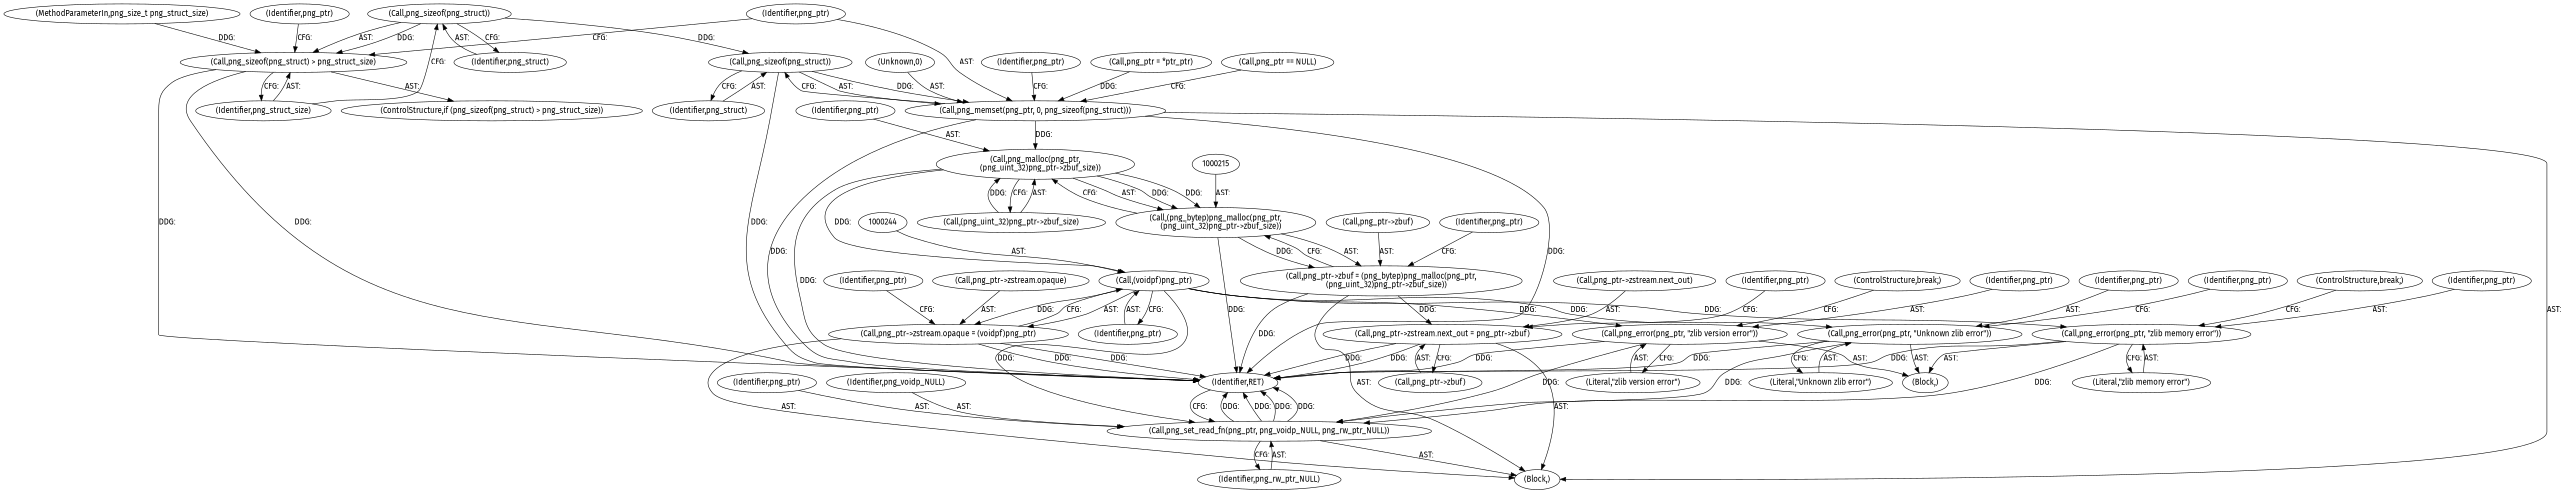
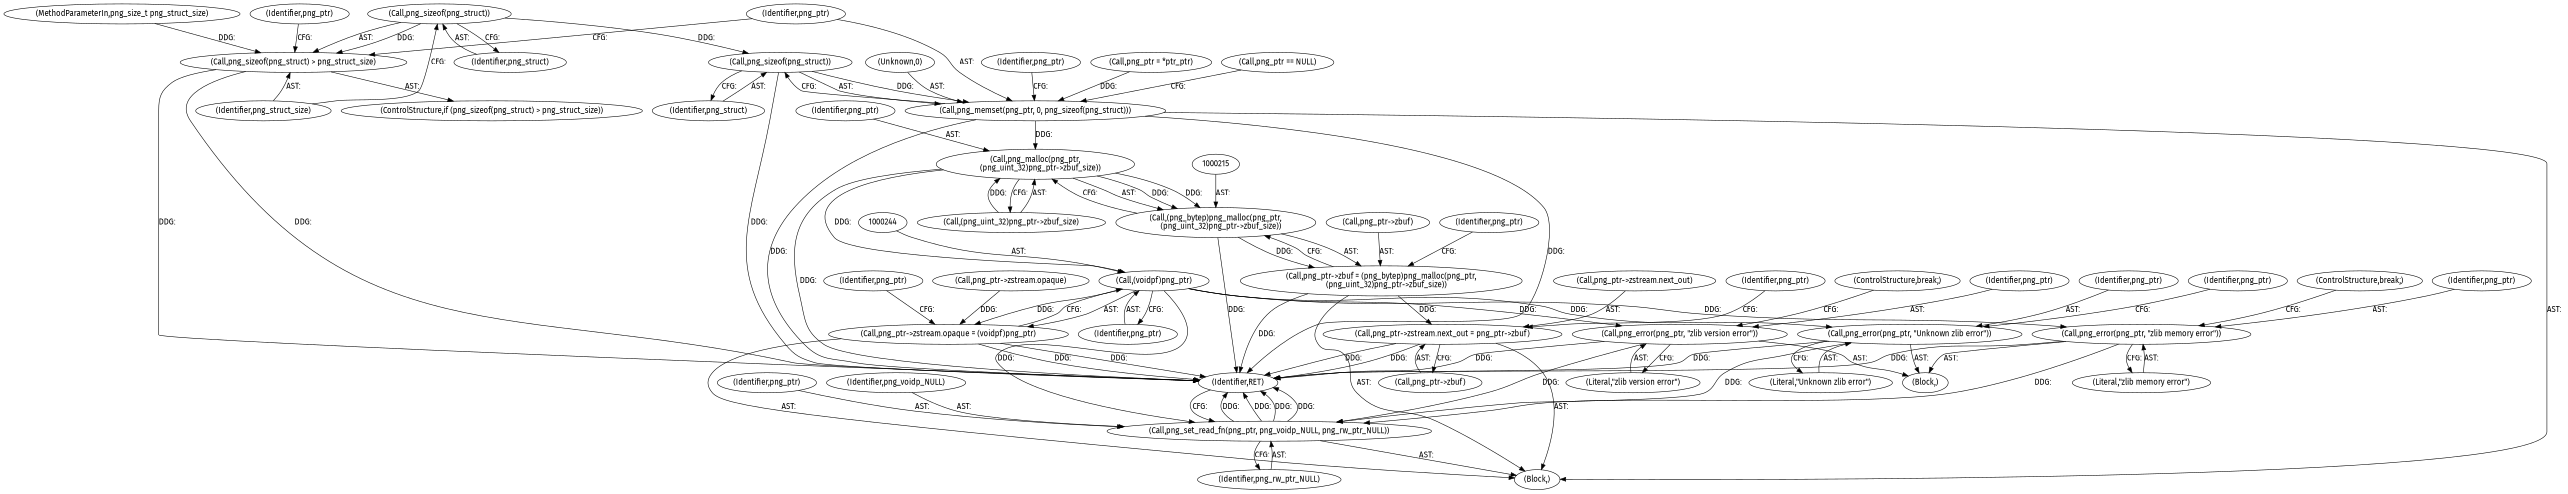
(264, 82) -> none
(990, 310) -> (990, 310)
